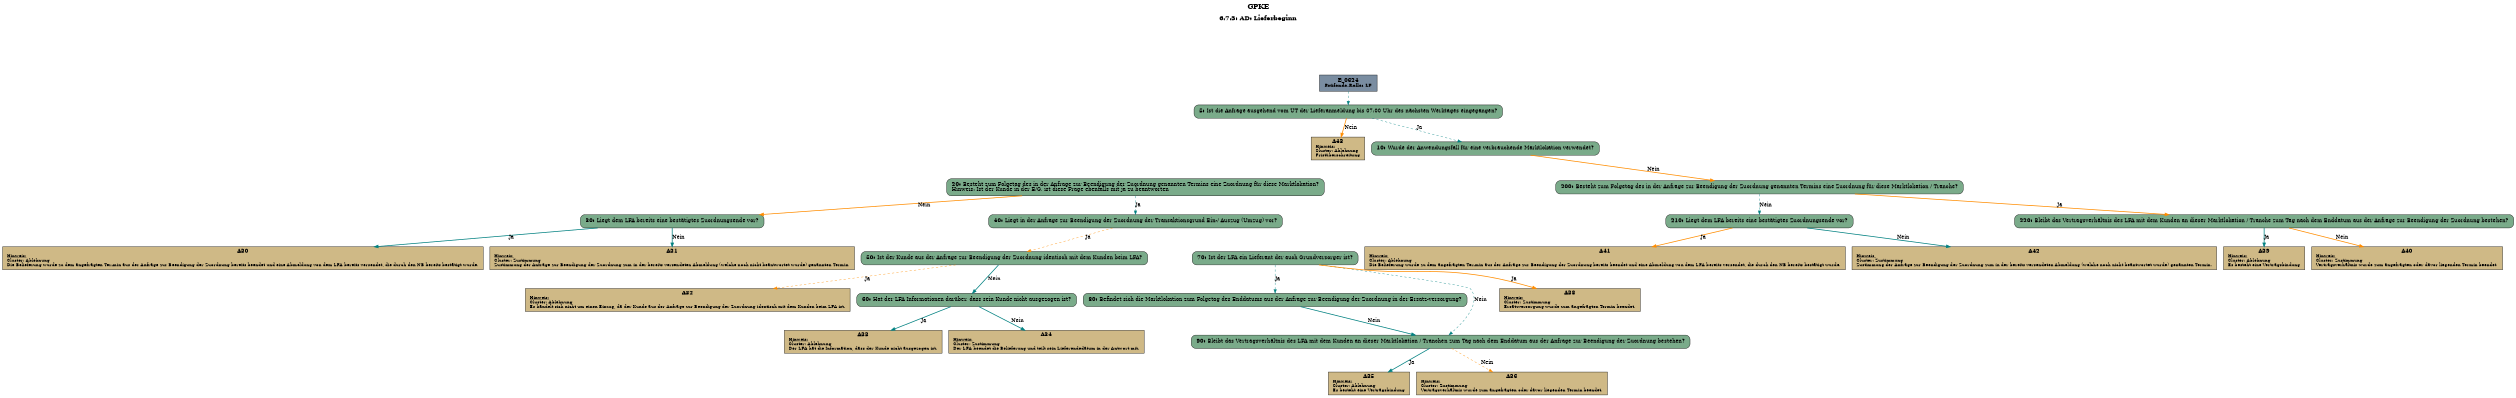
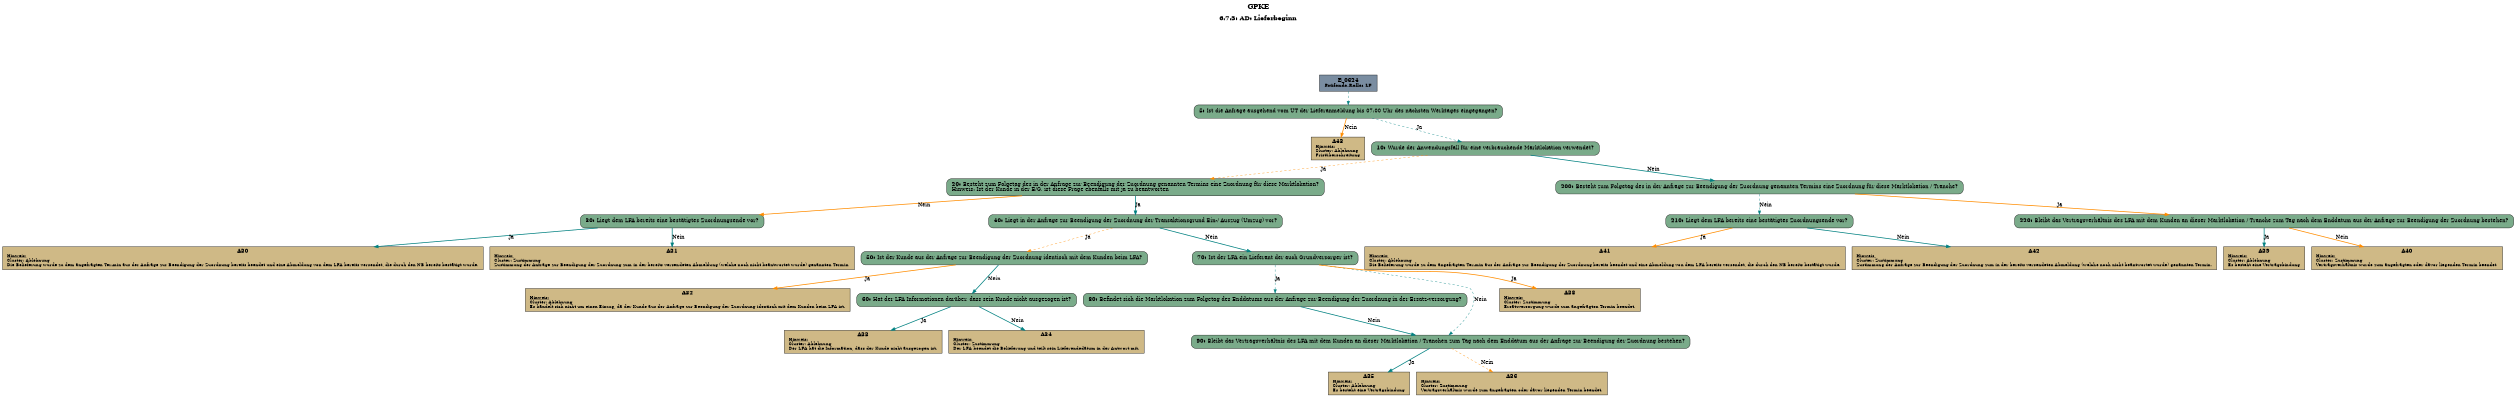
none -> (1321, 167)
(1620, 168) -> (1620, 168)
(1135, 203) -> (1135, 203)
none -> (1203, 239)
(866, 276) -> (866, 276)
